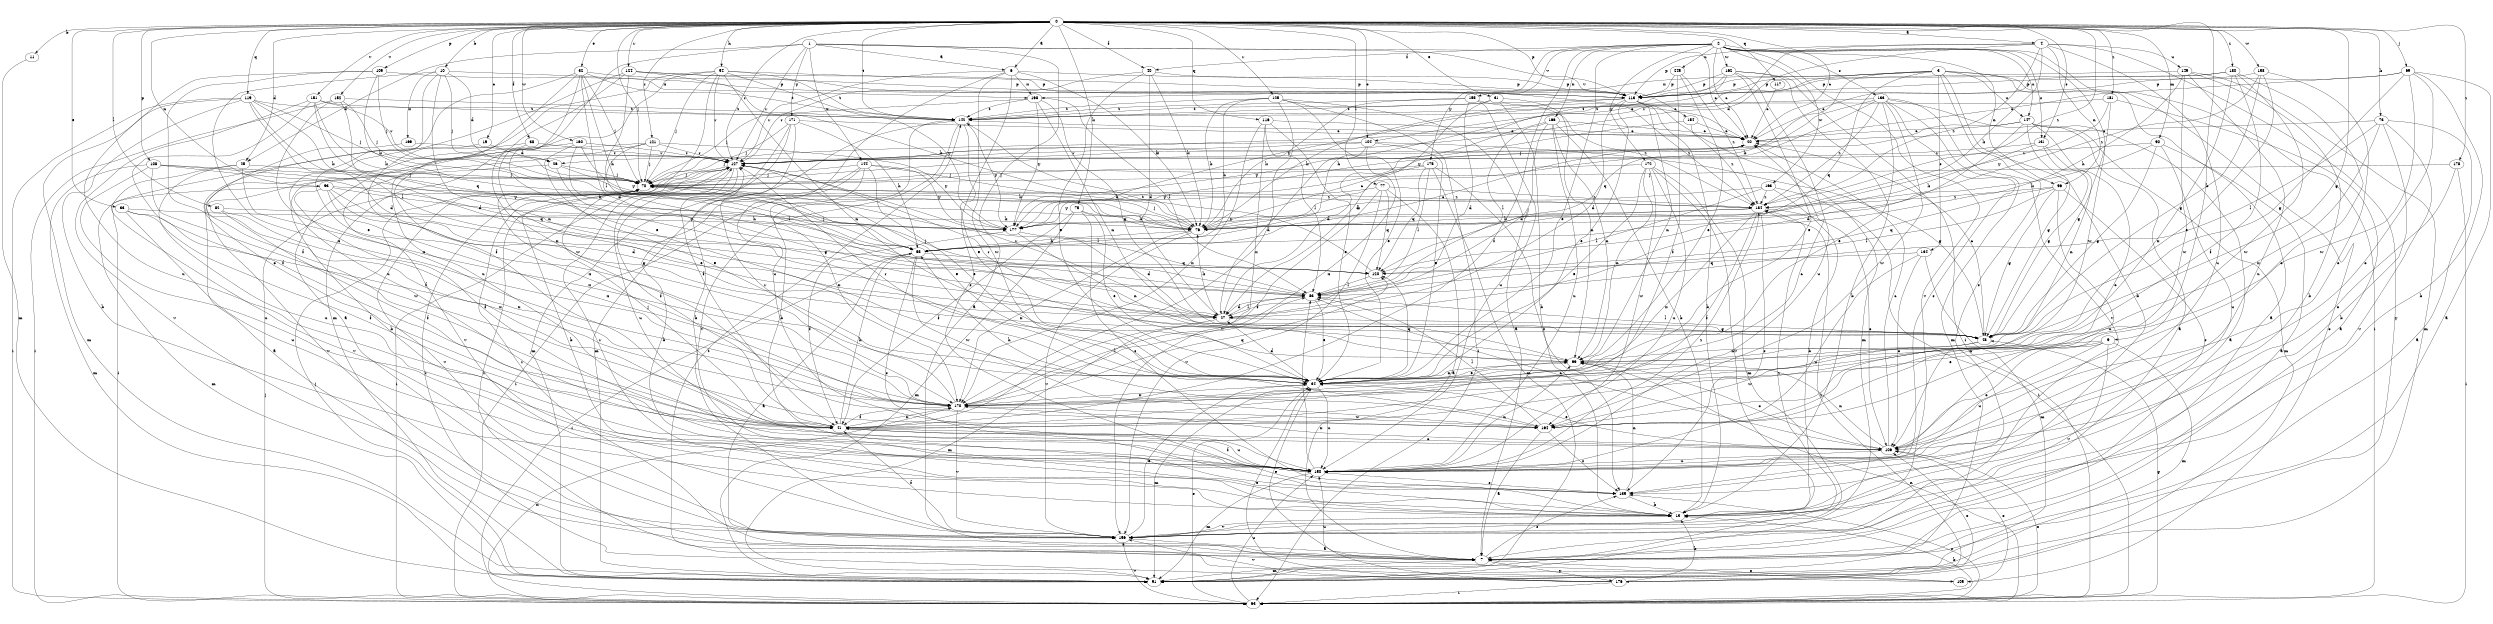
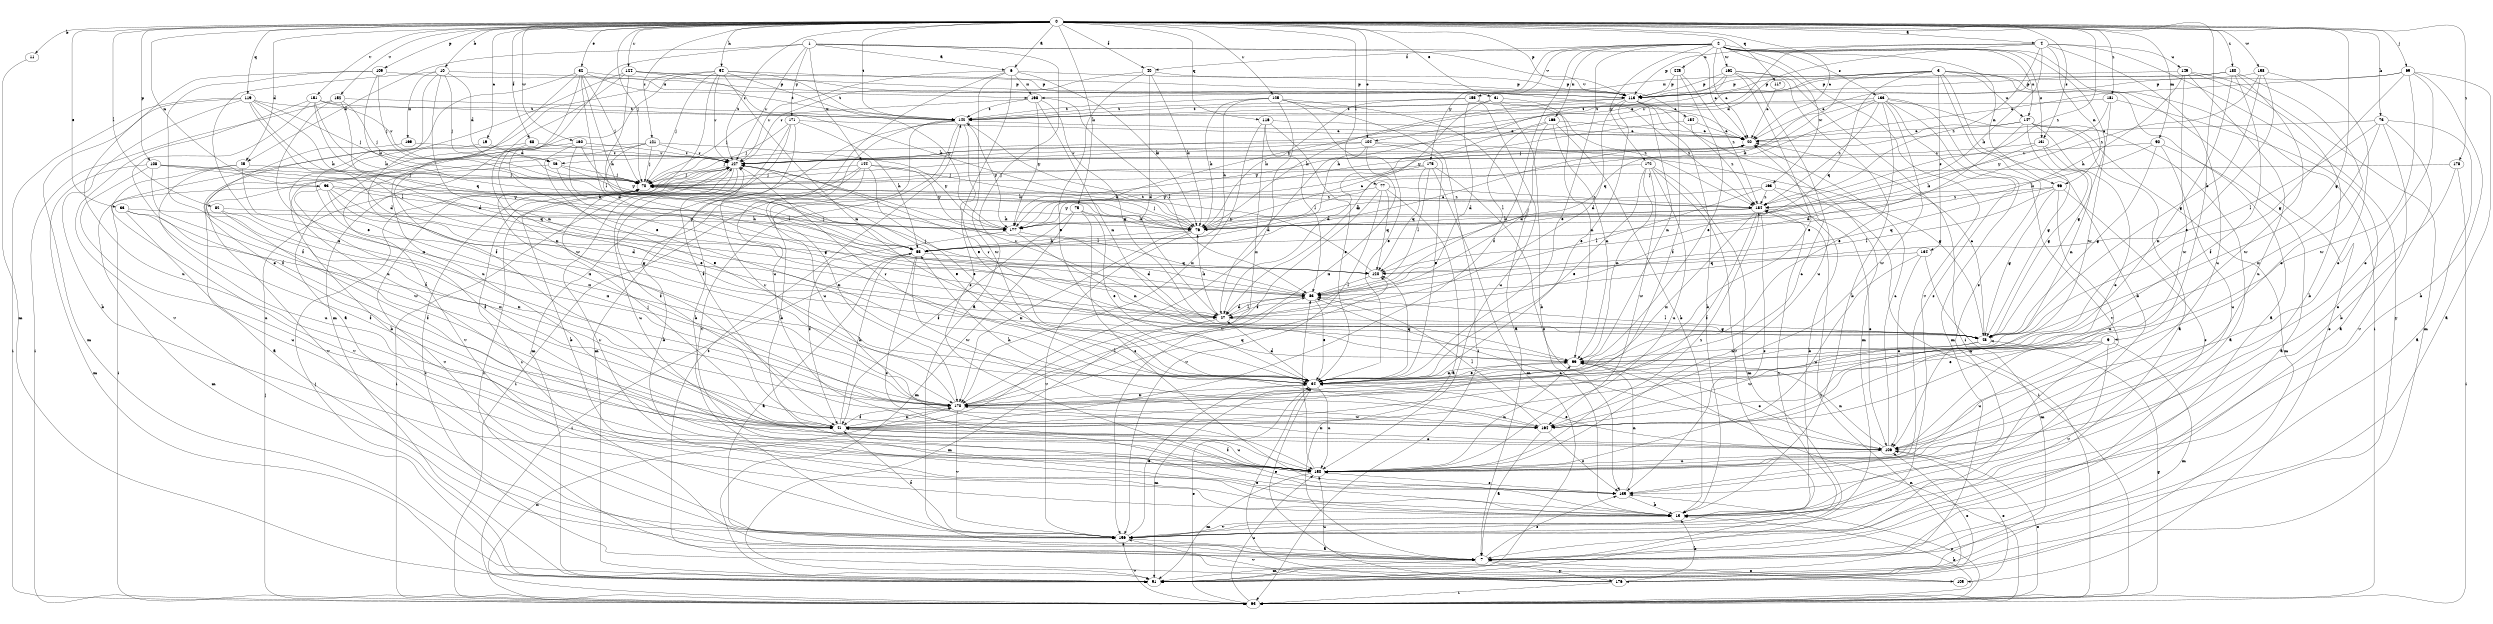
(1550, 343) -> (876, 361)
(1997, 385) -> none
